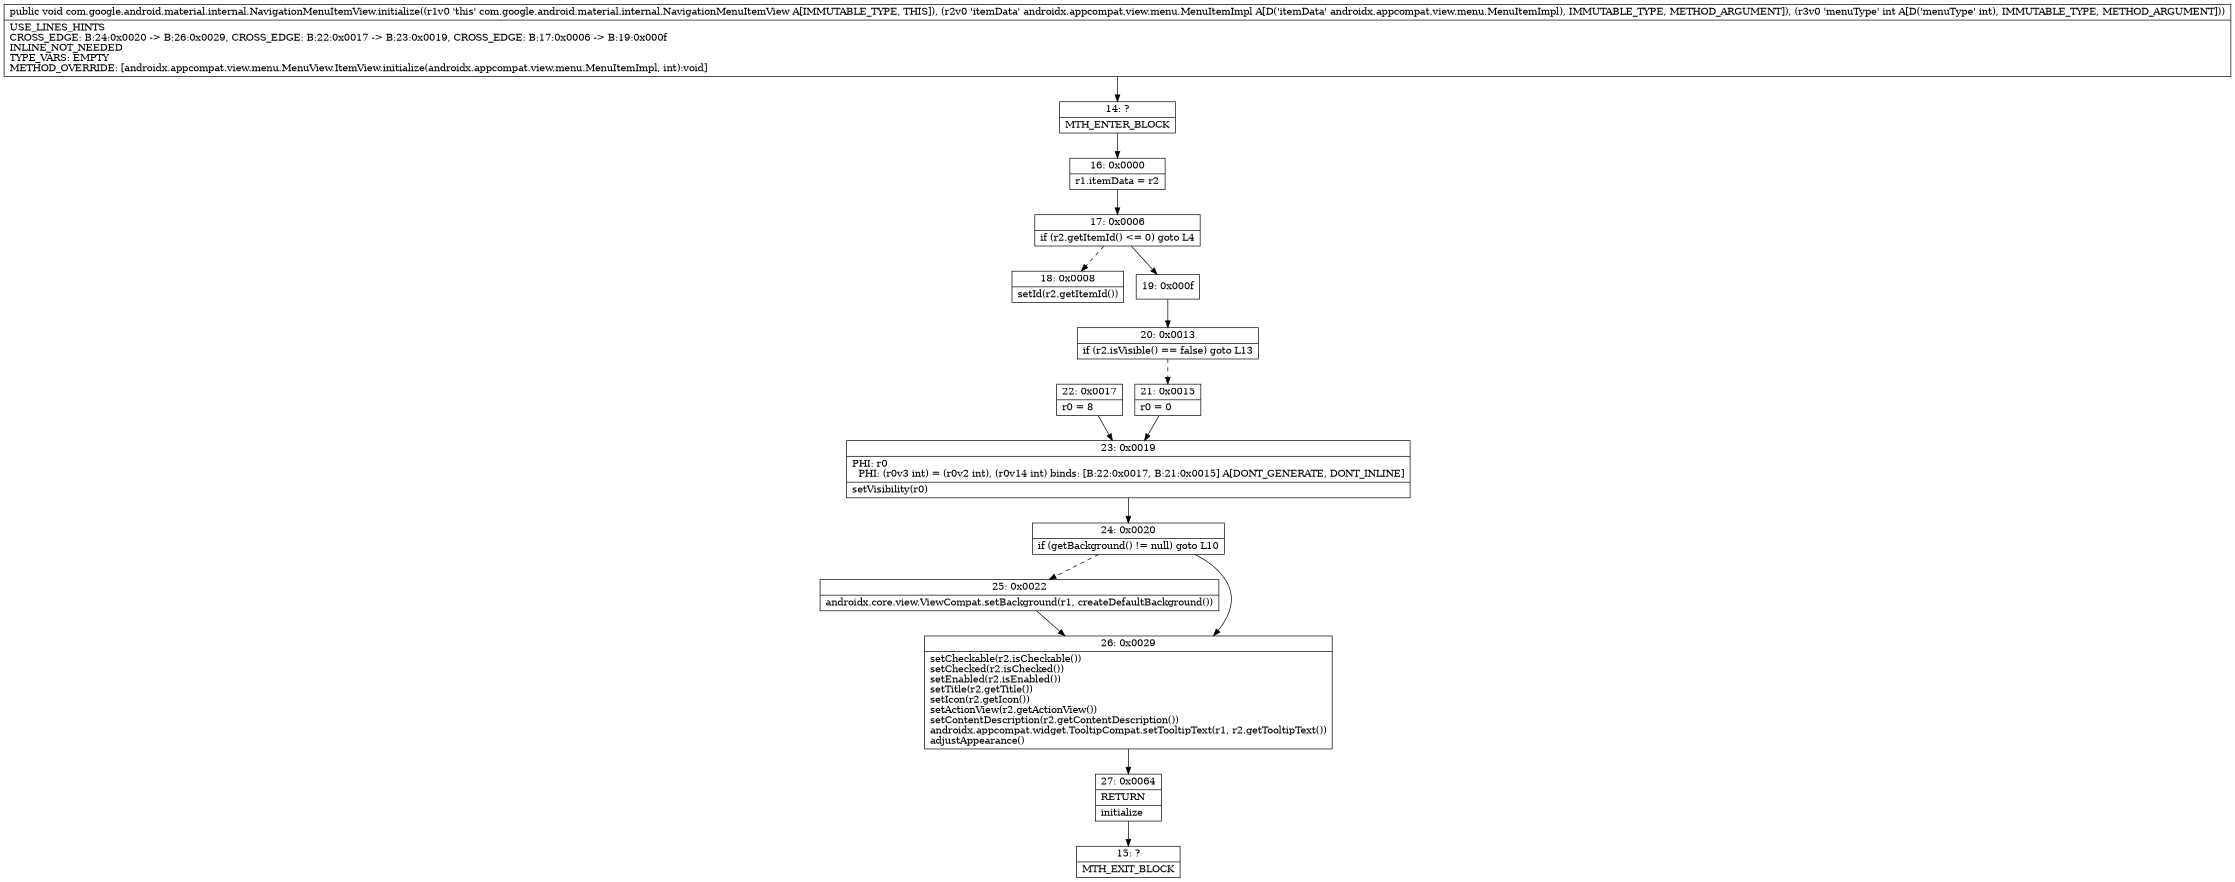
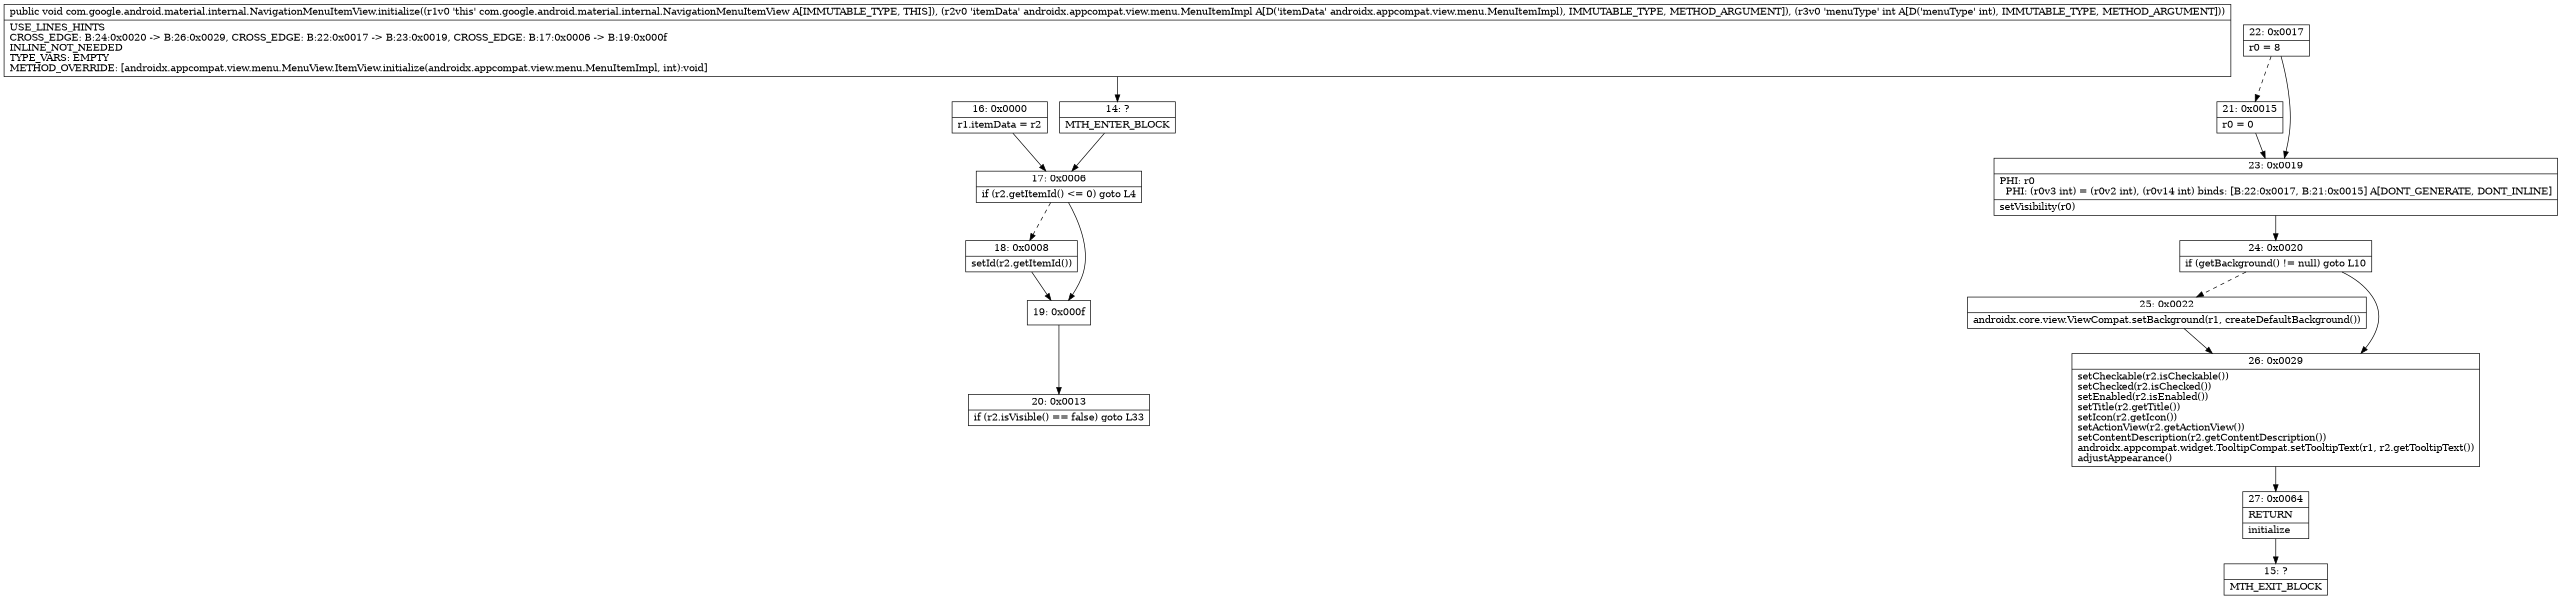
(1117, 142) -> (1090, 149)
none -> (1039, 283)
(1168, 351) -> (1059, 418)
(1168, 368) -> (2264, 76)
